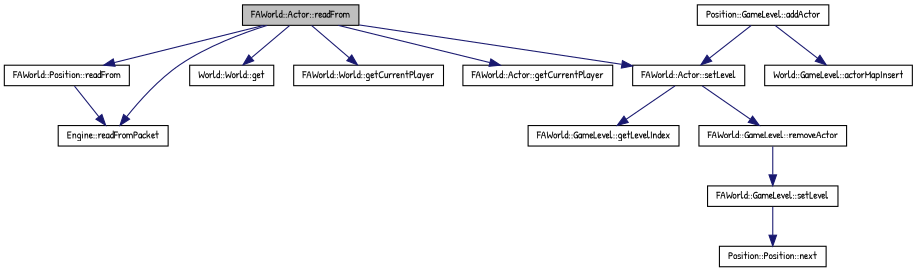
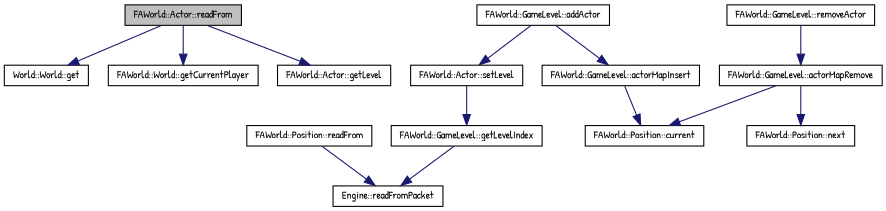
(763, 15) -> (543, 15)
(189, 44) -> none
(490, 45) -> none
(189, 59) -> (432, 163)
(538, 75) -> (334, 75)
(839, 75) -> (621, 75)
(726, 103) -> none
none -> (645, 136)
(773, 196) -> (801, 75)
(773, 257) -> (801, 136)
